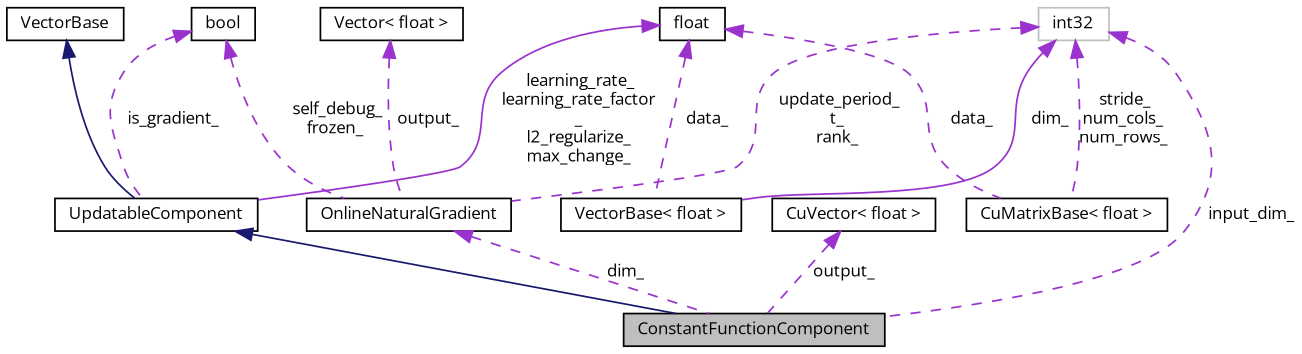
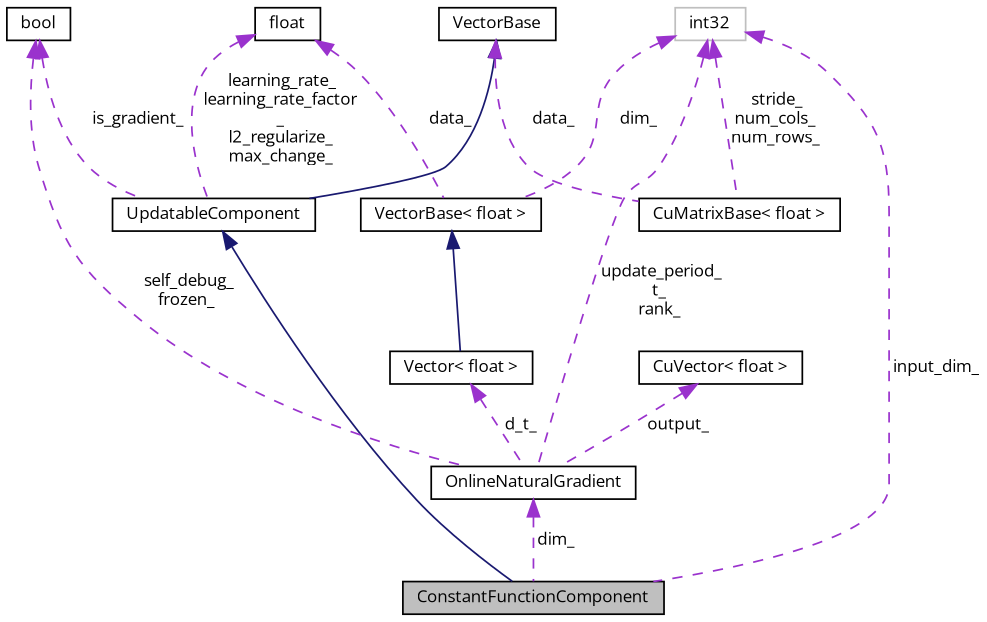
(906, 72) -> (528, 167)
(427, 119) -> (520, 425)
(476, 147) -> (192, 112)
(934, 187) -> (596, 126)
(798, 279) -> (621, 430)
none -> (457, 300)
